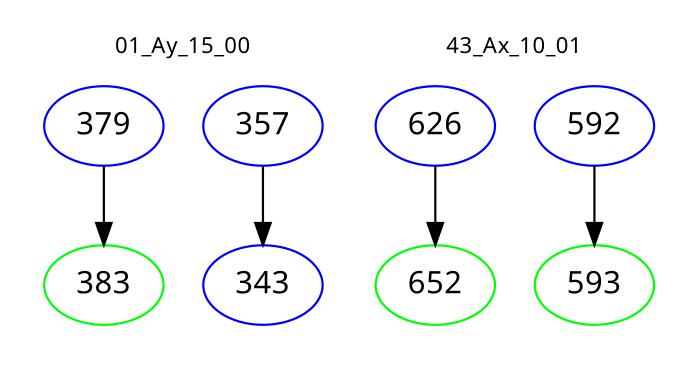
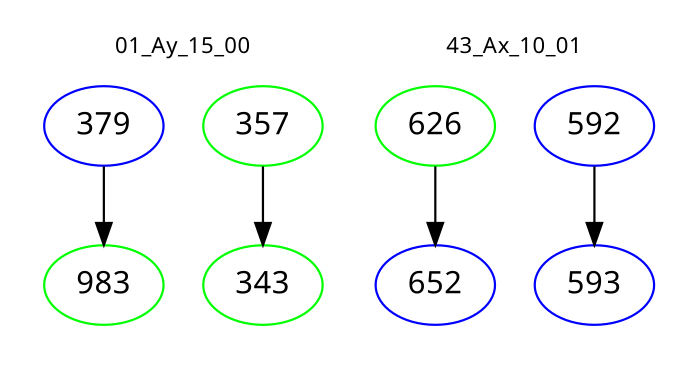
(263, 126) -> (263, 126)
(435, 126) -> (435, 126)
(104, 285) -> (104, 285)
(263, 285) -> (263, 285)
(435, 285) -> (435, 285)
(594, 285) -> (594, 285)
